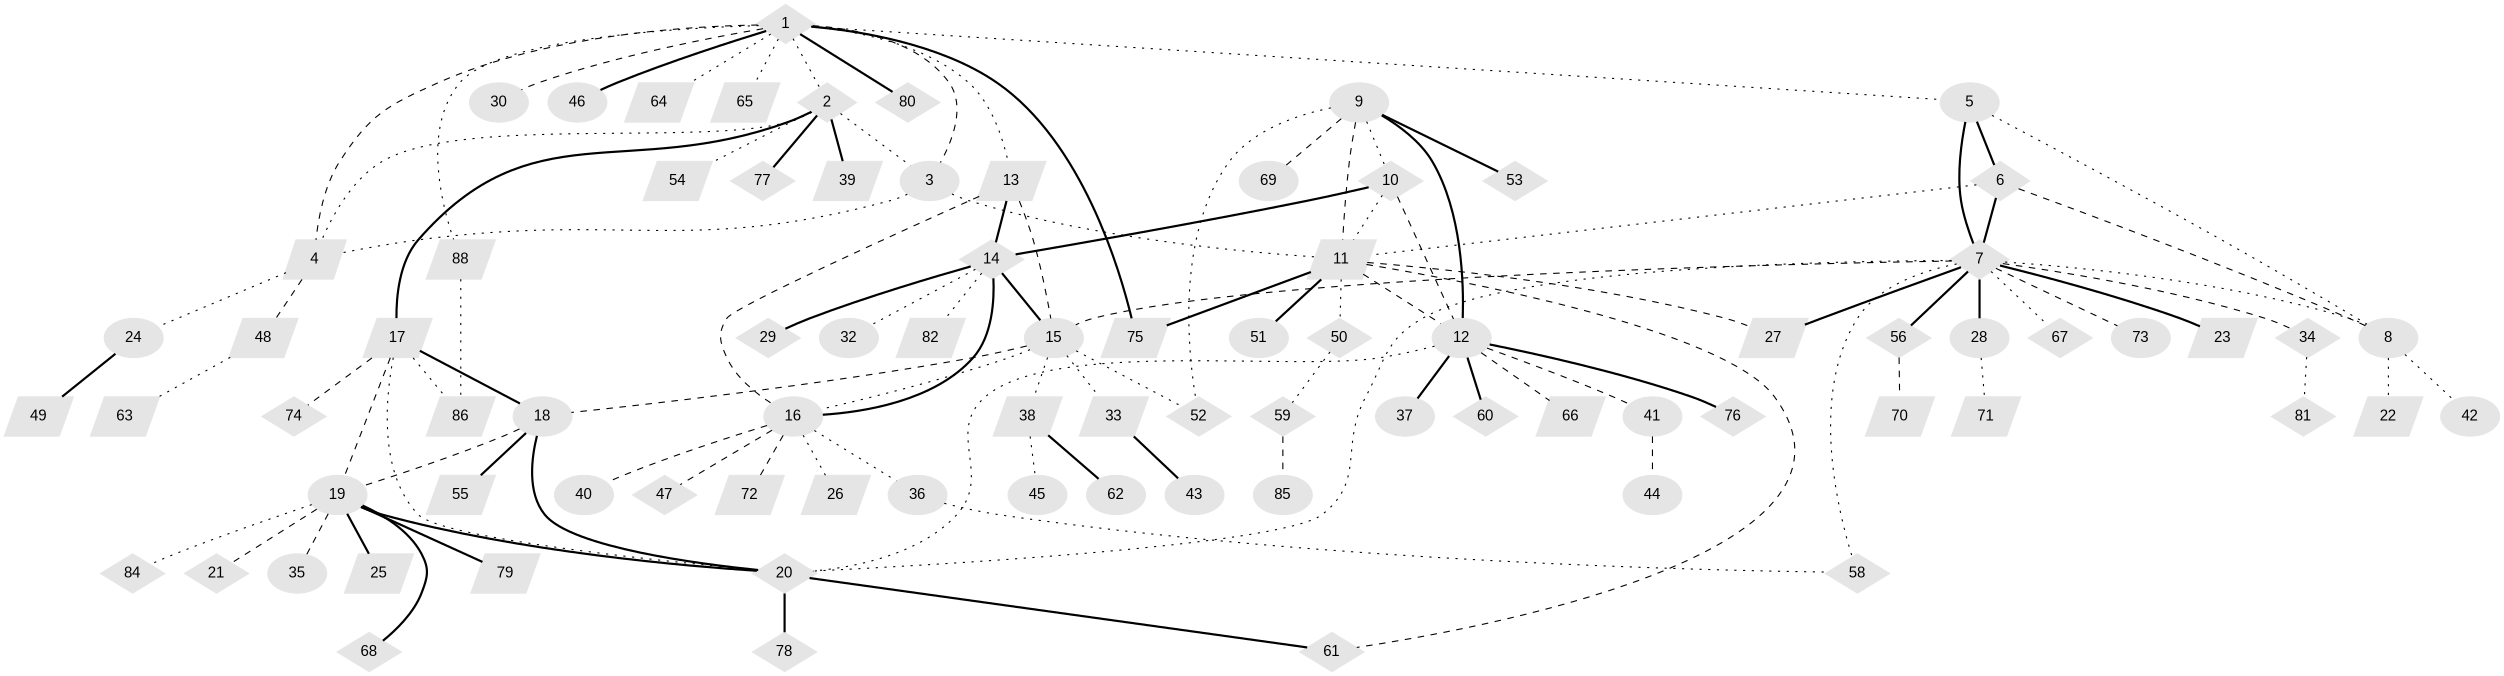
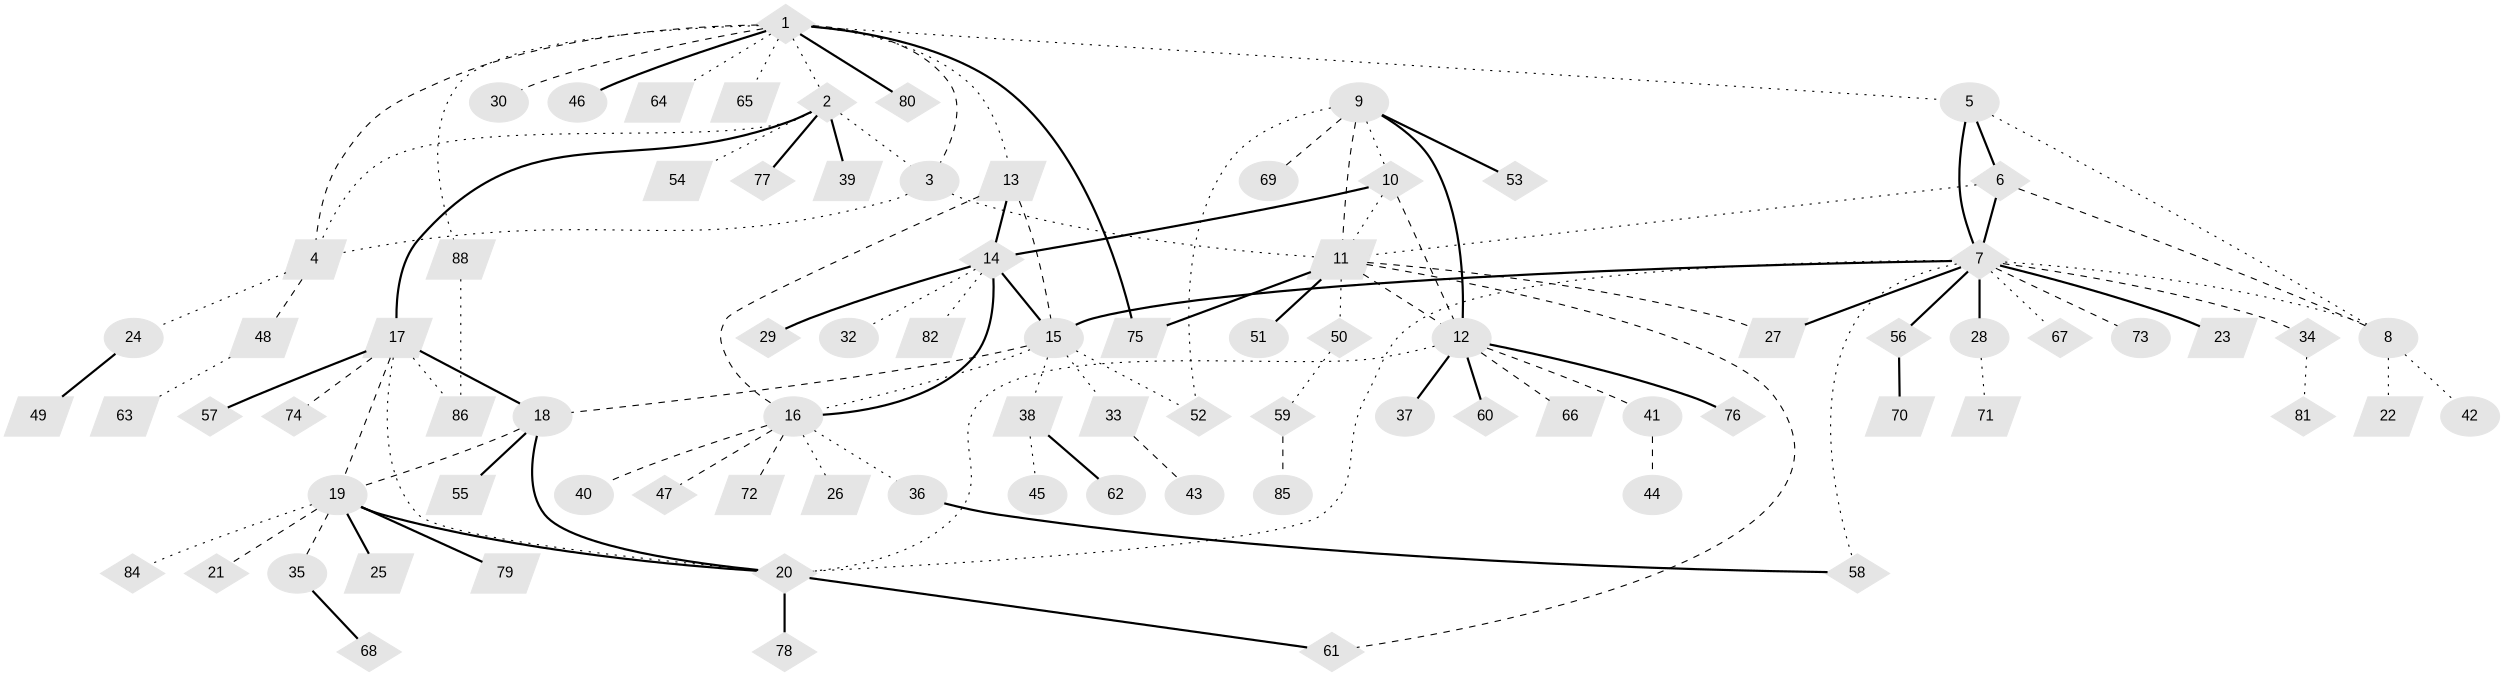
(1534, 274) -> (1534, 274)
(1899, 377) -> (1899, 377)
none -> (210, 416)
(1156, 457) -> (1156, 457)
(1384, 554) -> (1384, 554)
(426, 566) -> (335, 615)
